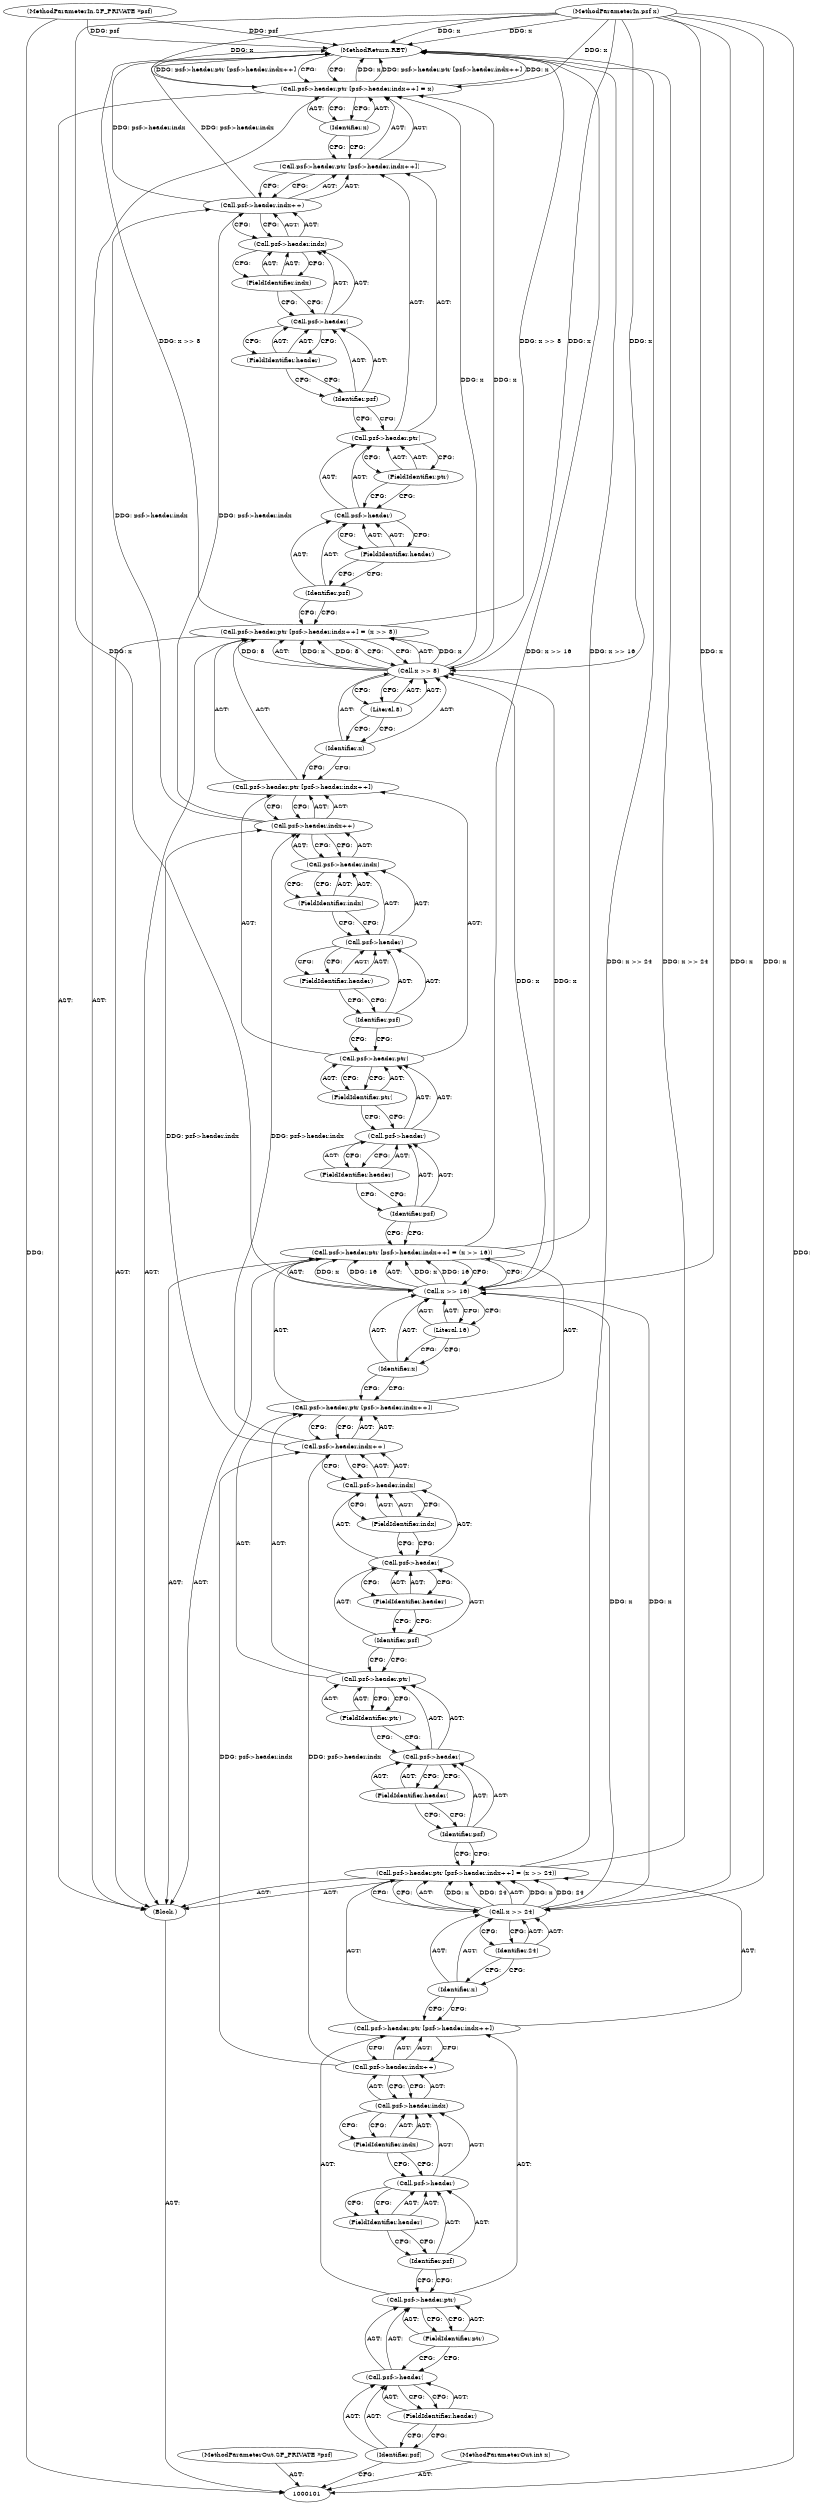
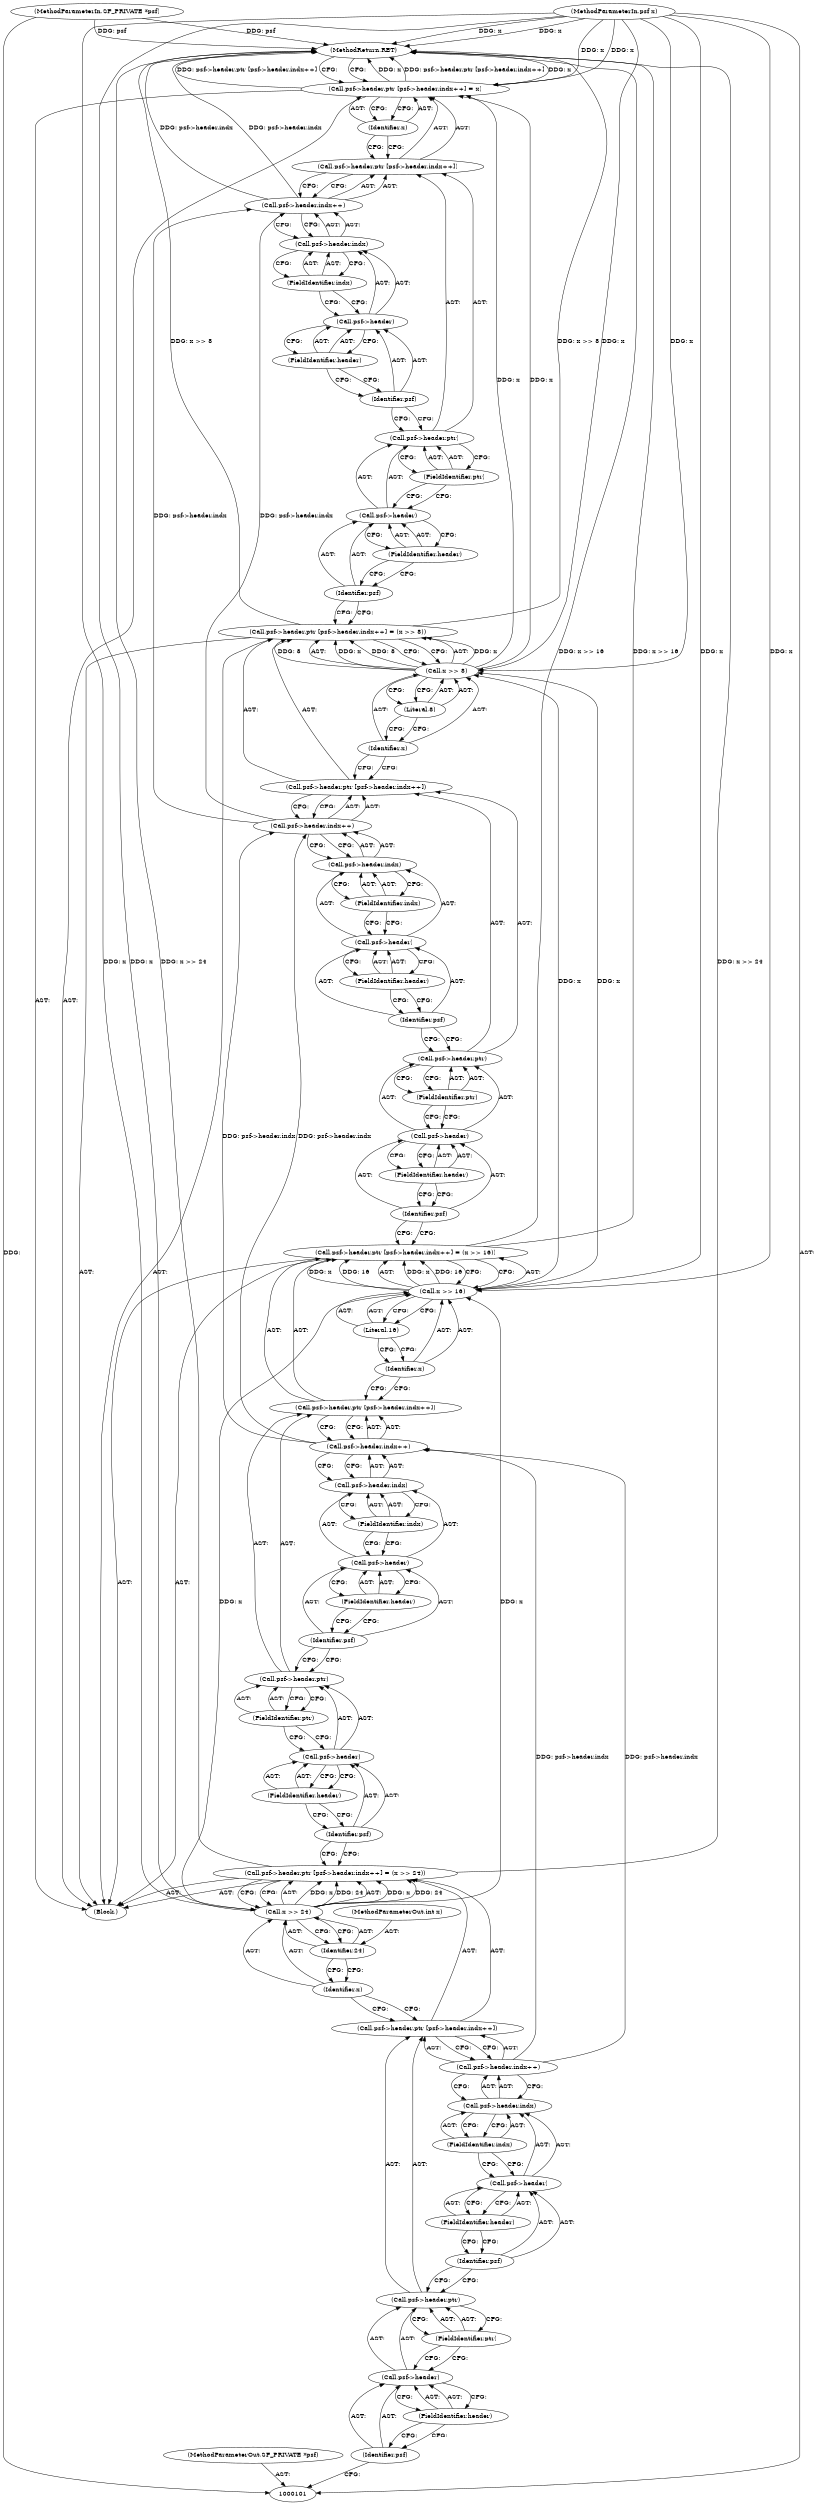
(803, 1253) -> (808, 1253)
(165, 2251) -> none
(402, 2475) -> (380, 1933)
